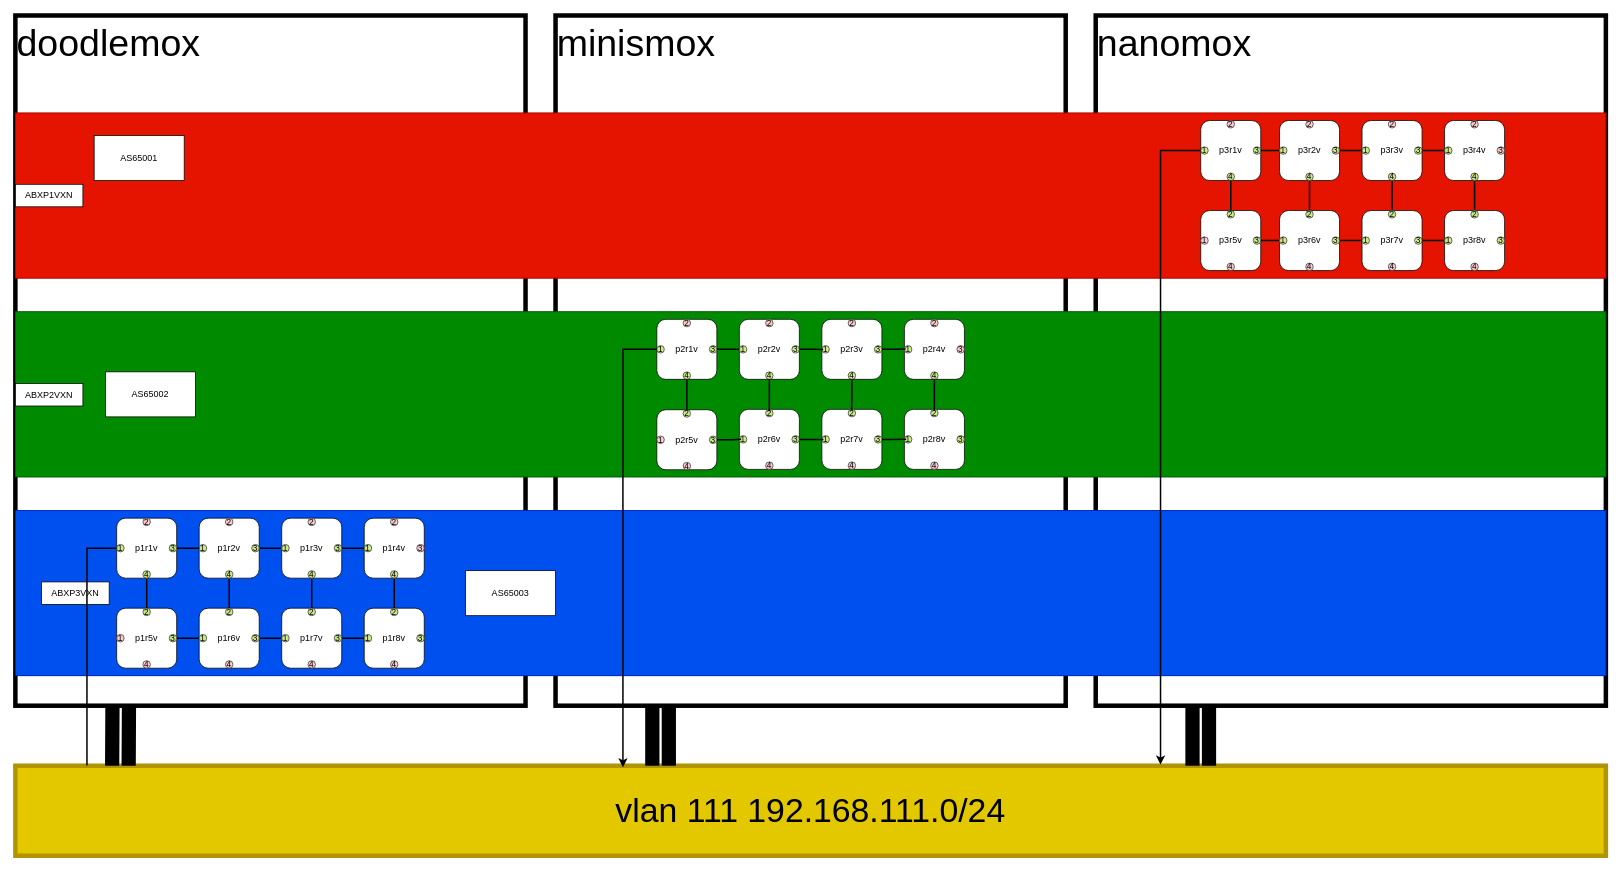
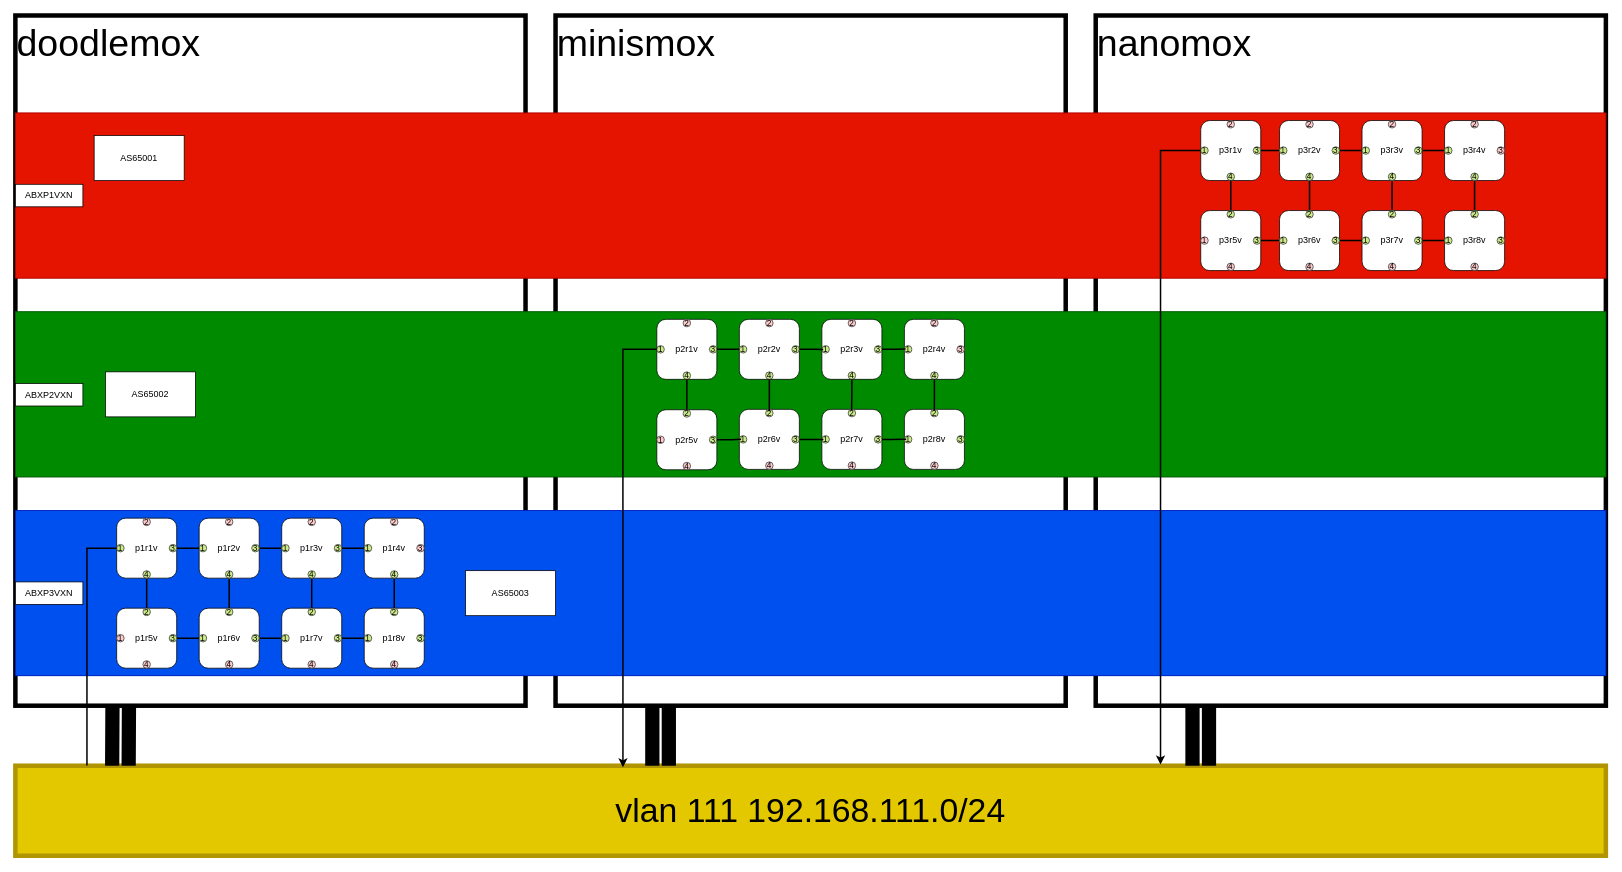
(75, 593) -> (49, 593)
